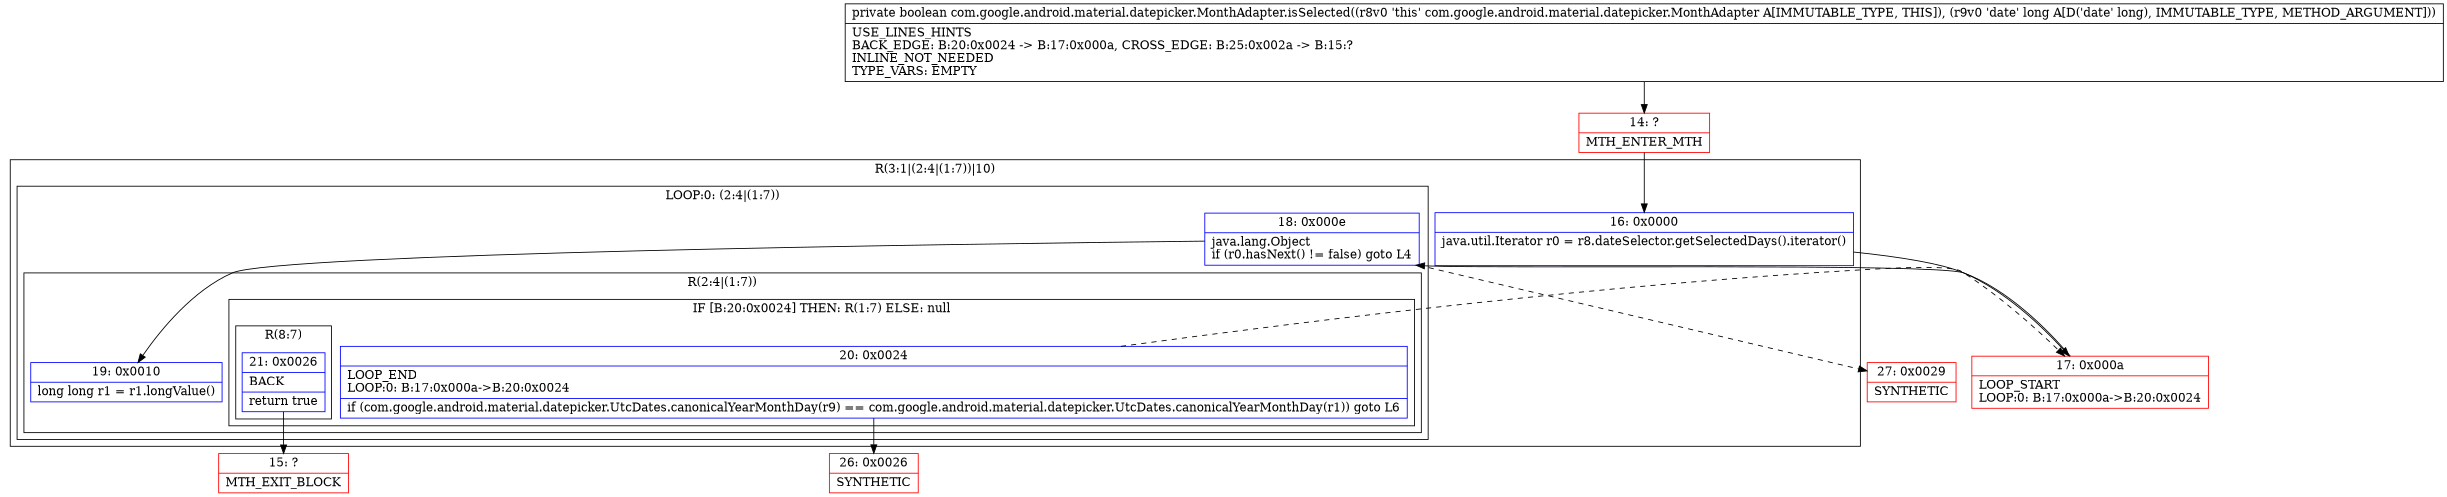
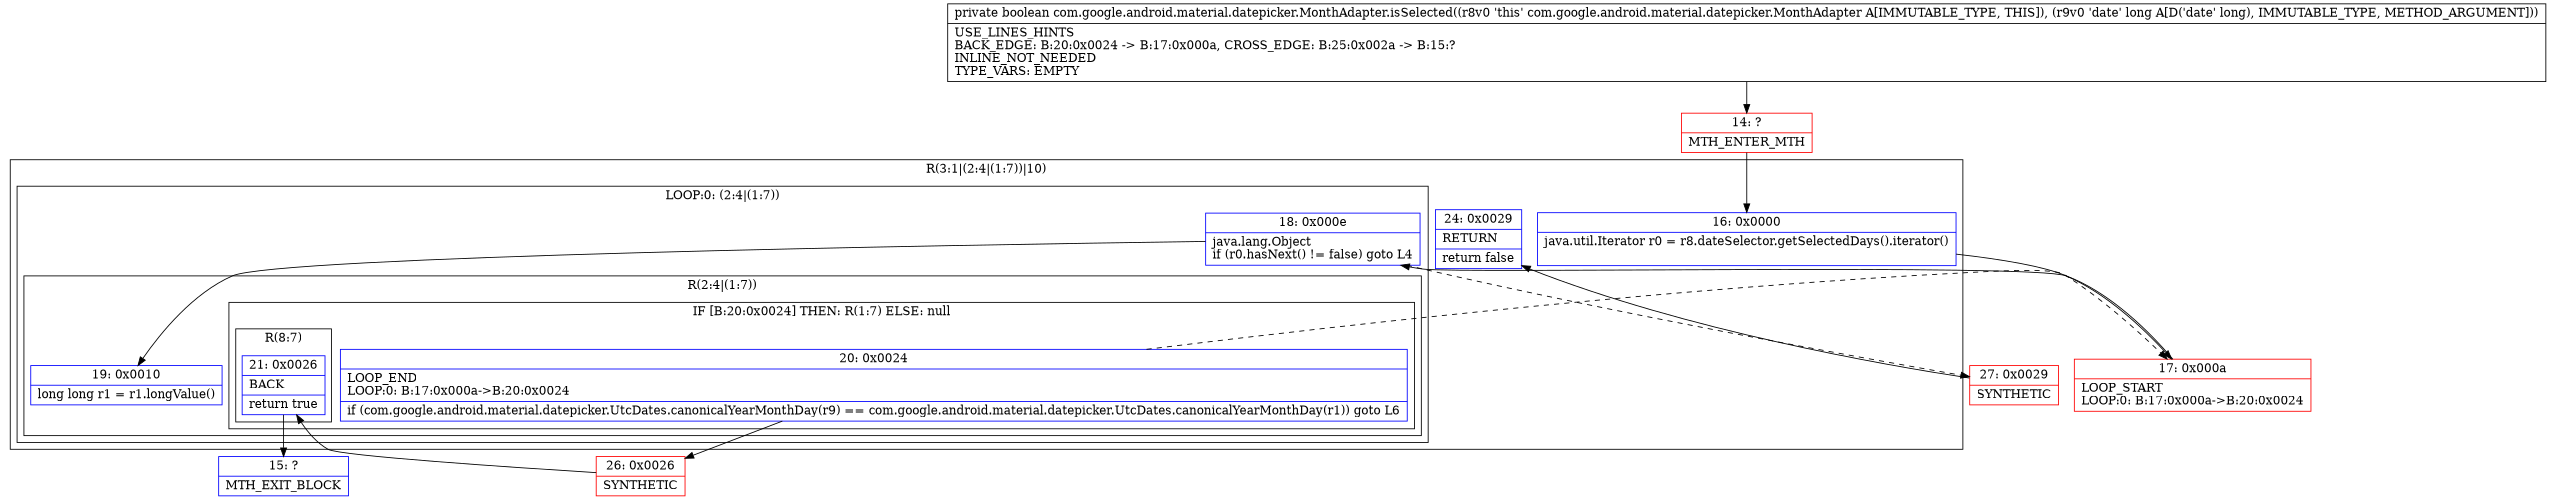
none -> (1479, 239)
none -> (443, 462)
(284, 473) -> (284, 476)
